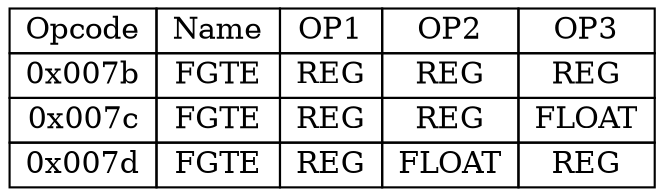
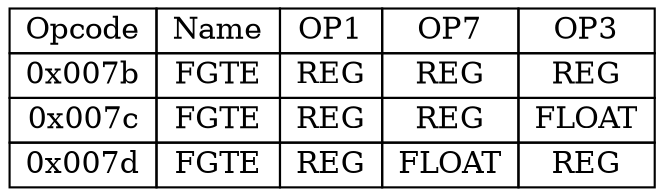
(450, 30) -> (450, 30)
